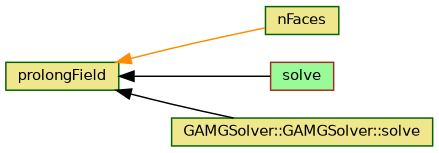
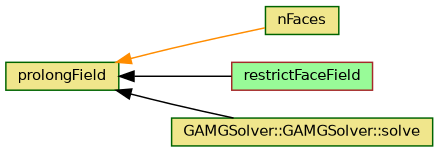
(302, 76) -> (302, 76)
